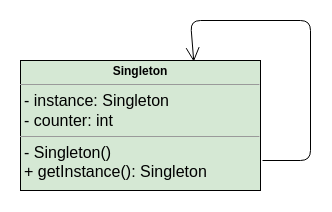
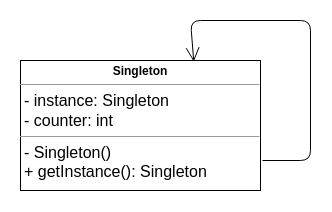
(141, 126) -> (141, 126)
